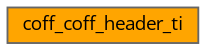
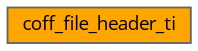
(103, 25) -> (99, 25)
